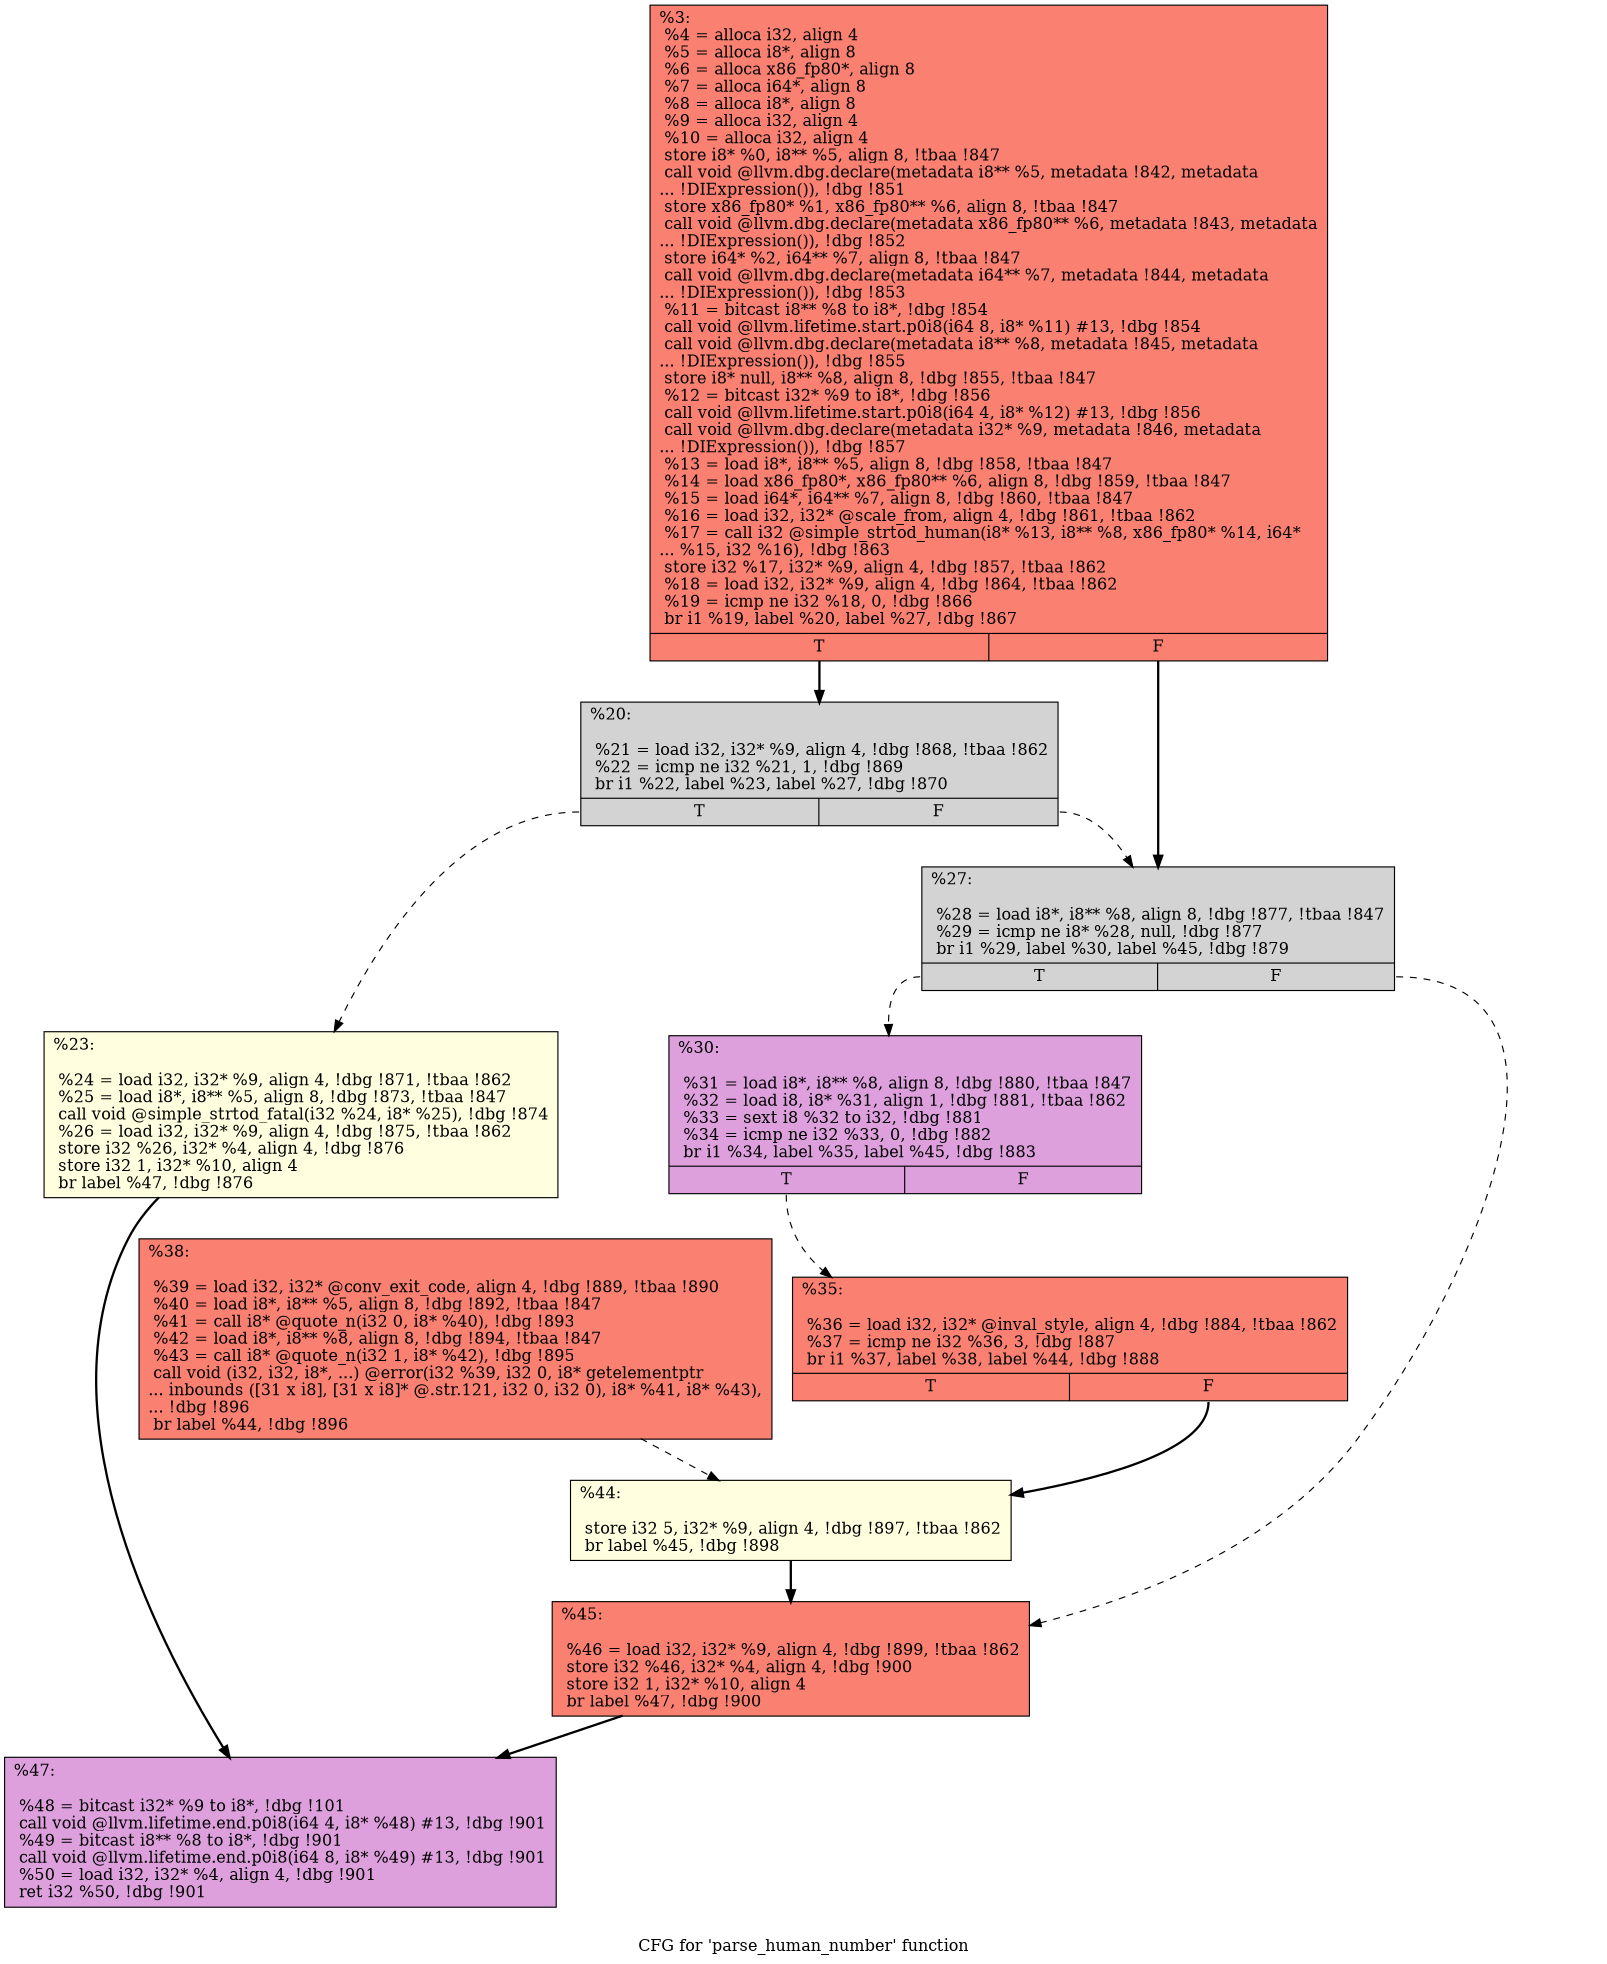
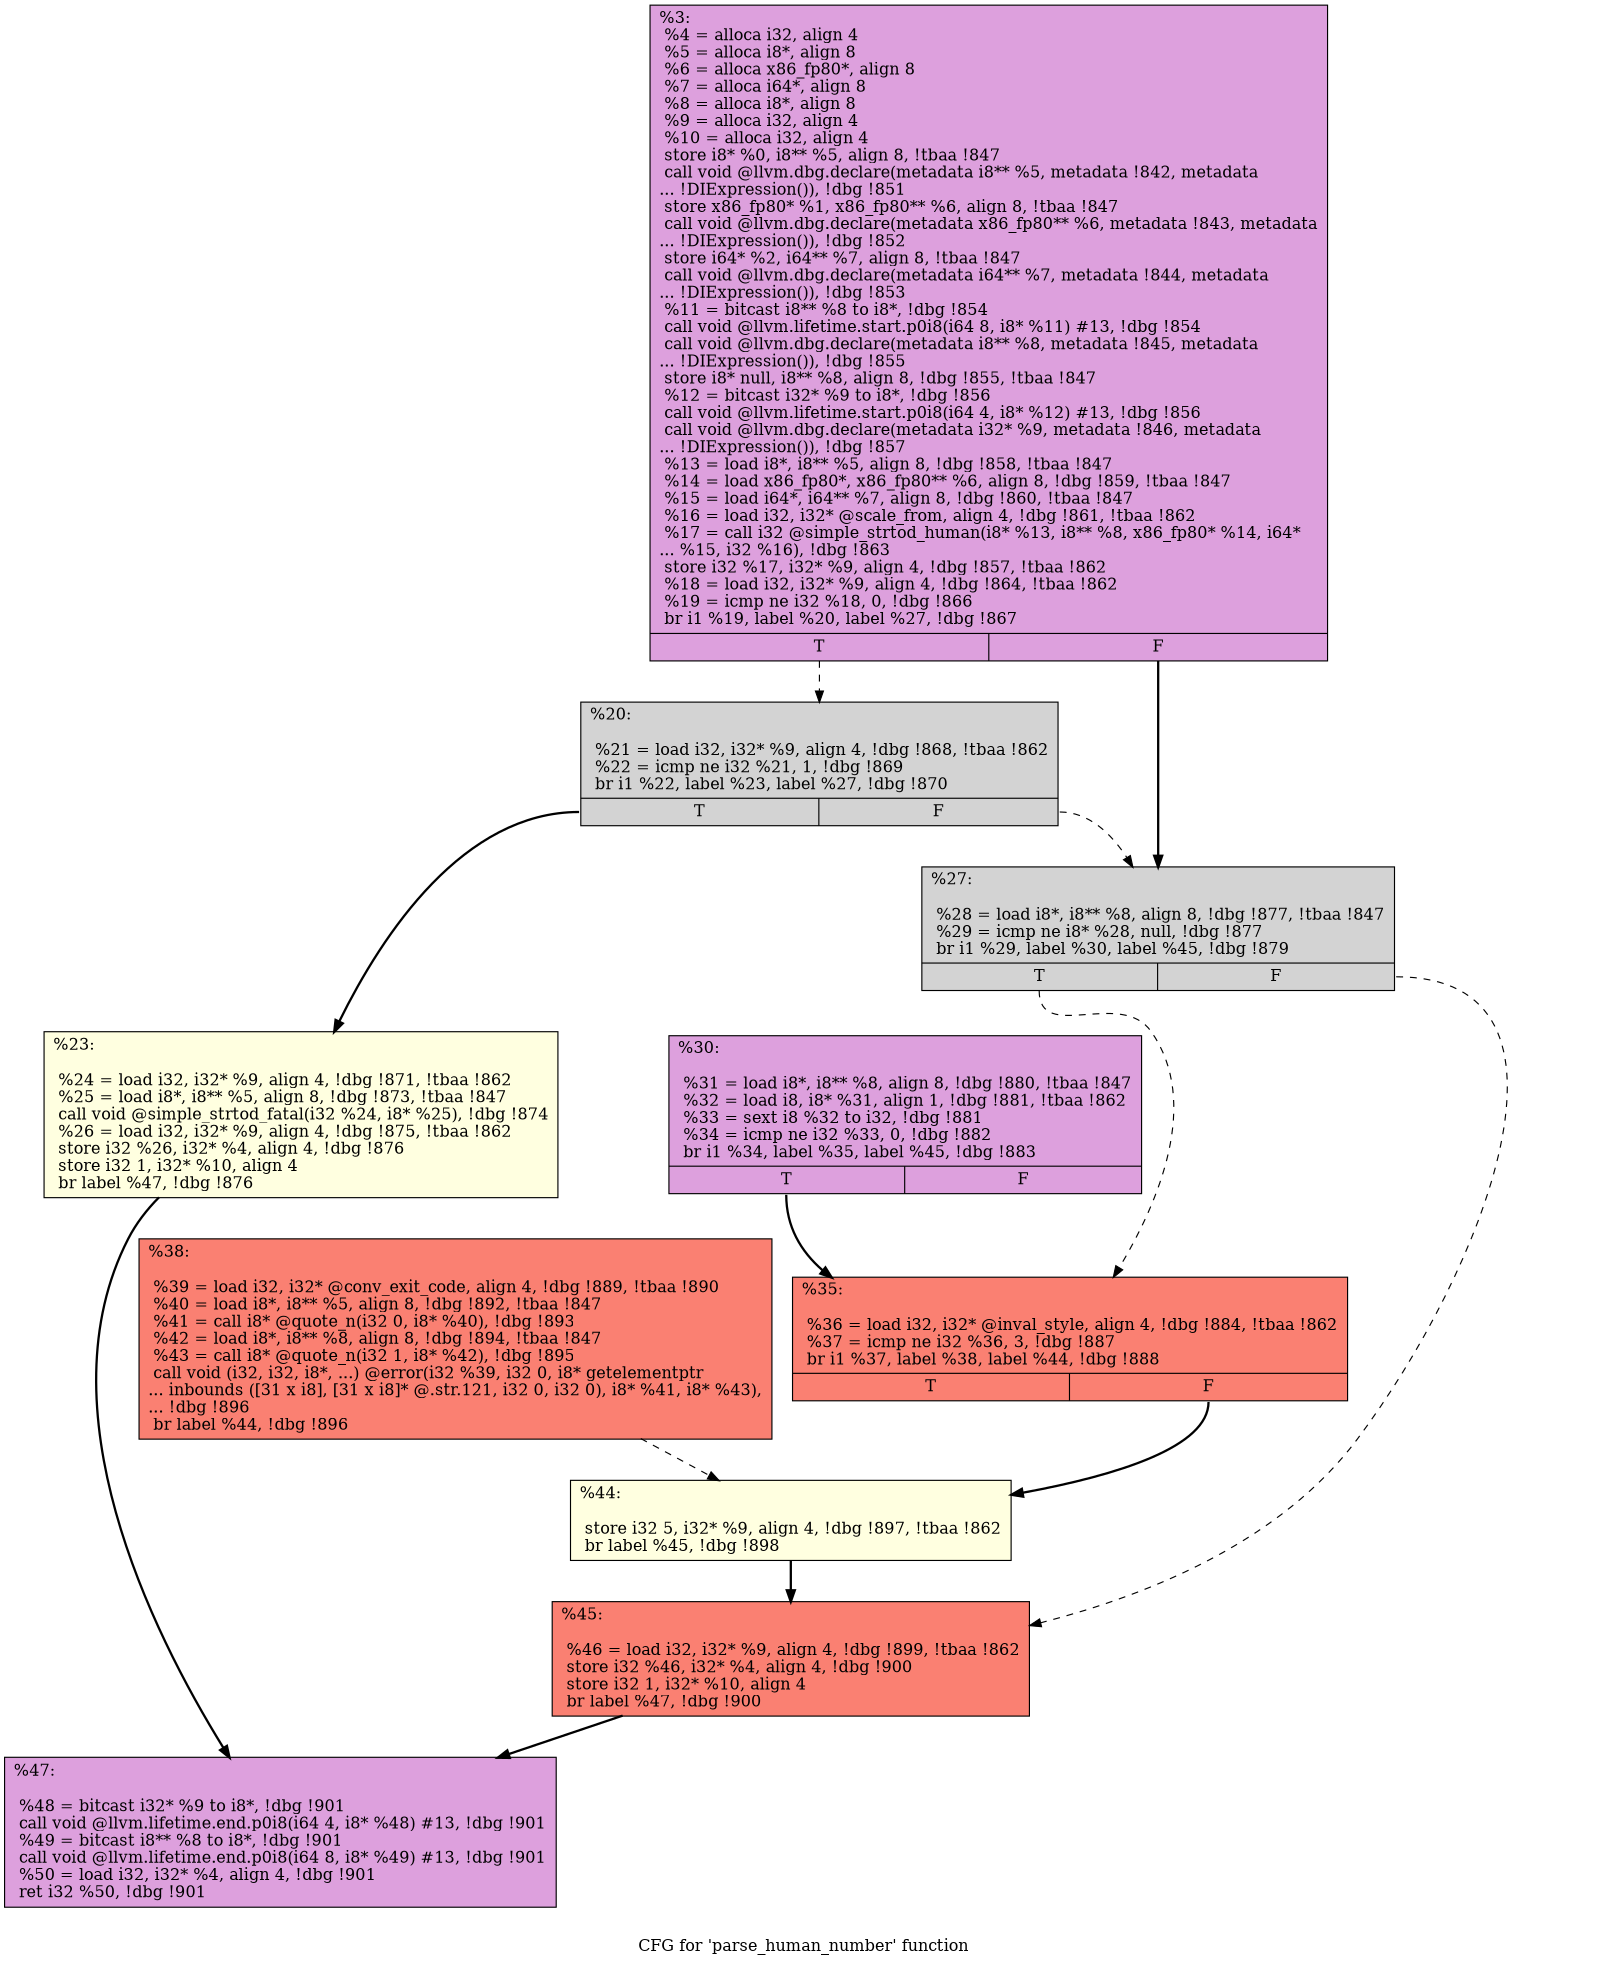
(989, 333) -> (989, 333)
(819, 676) -> (819, 676)
(433, 883) -> (433, 883)
(894, 993) -> (1172, 1087)
(796, 1237) -> (796, 1237)
(180, 1807) -> (180, 1807)
